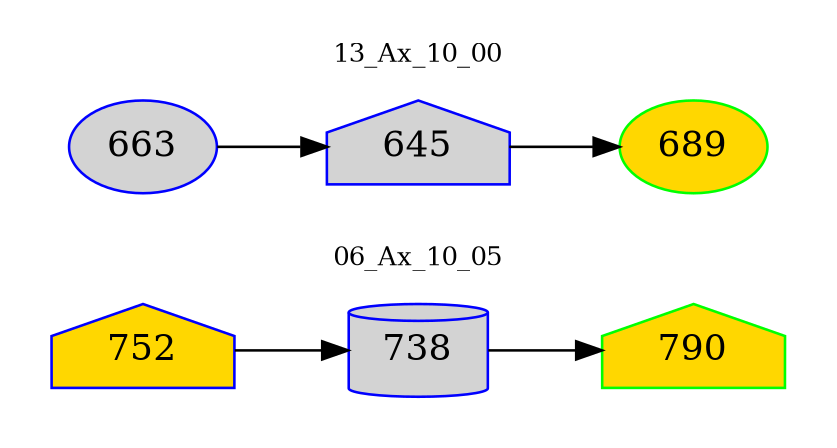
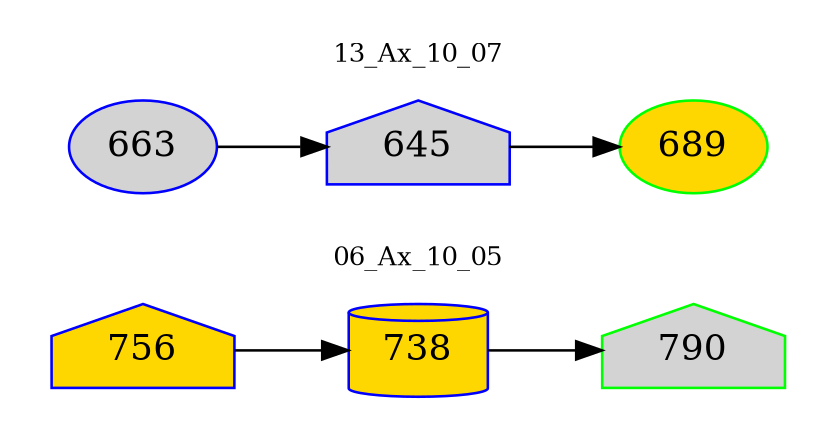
(418, 55) -> (418, 55)
(143, 350) -> (143, 350)
(418, 350) -> (418, 350)
(694, 350) -> (694, 350)
